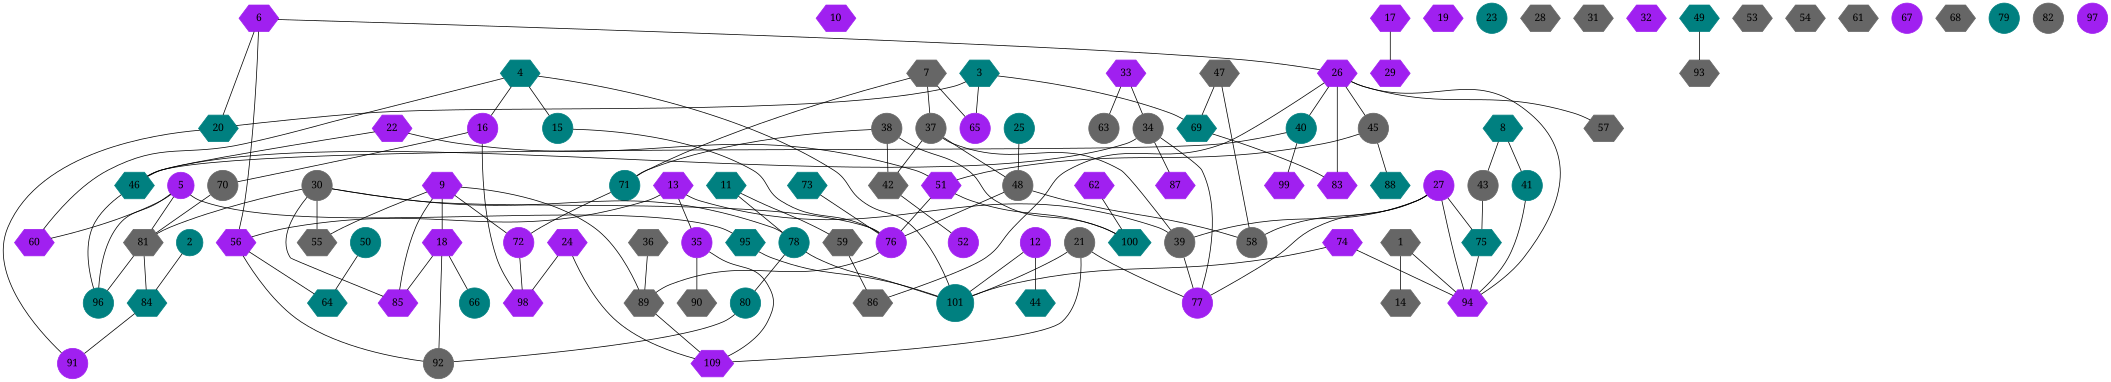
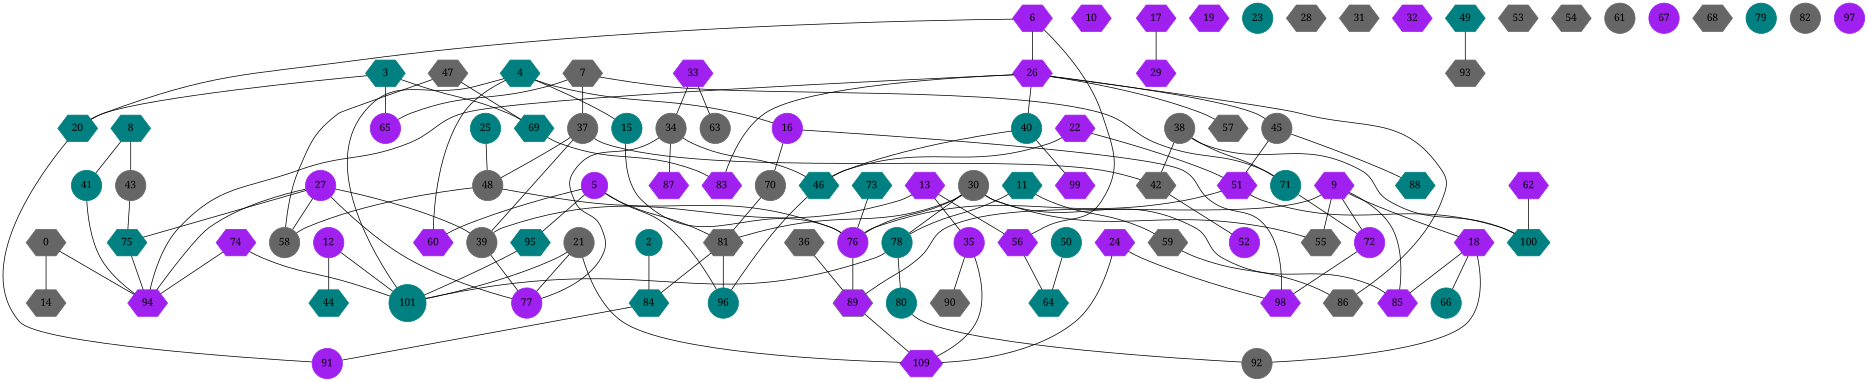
(1858, 18) -> (1620, 18)
(1401, 243) -> (46, 243)
(644, 303) -> (853, 303)
(319, 332) -> none
